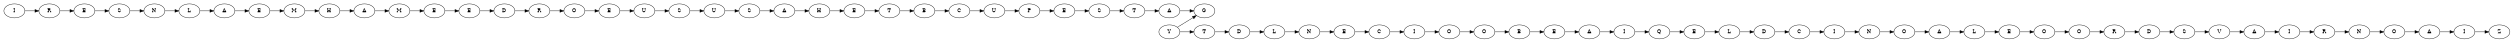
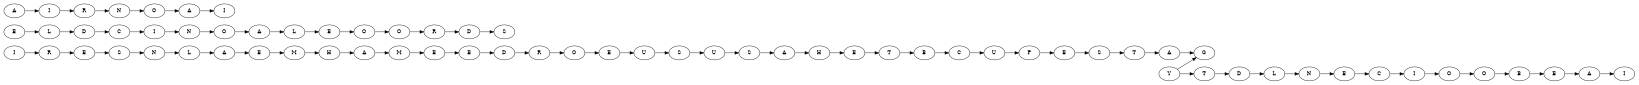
(1659, 32) -> none
(2219, 32) -> none
(2499, 32) -> none
